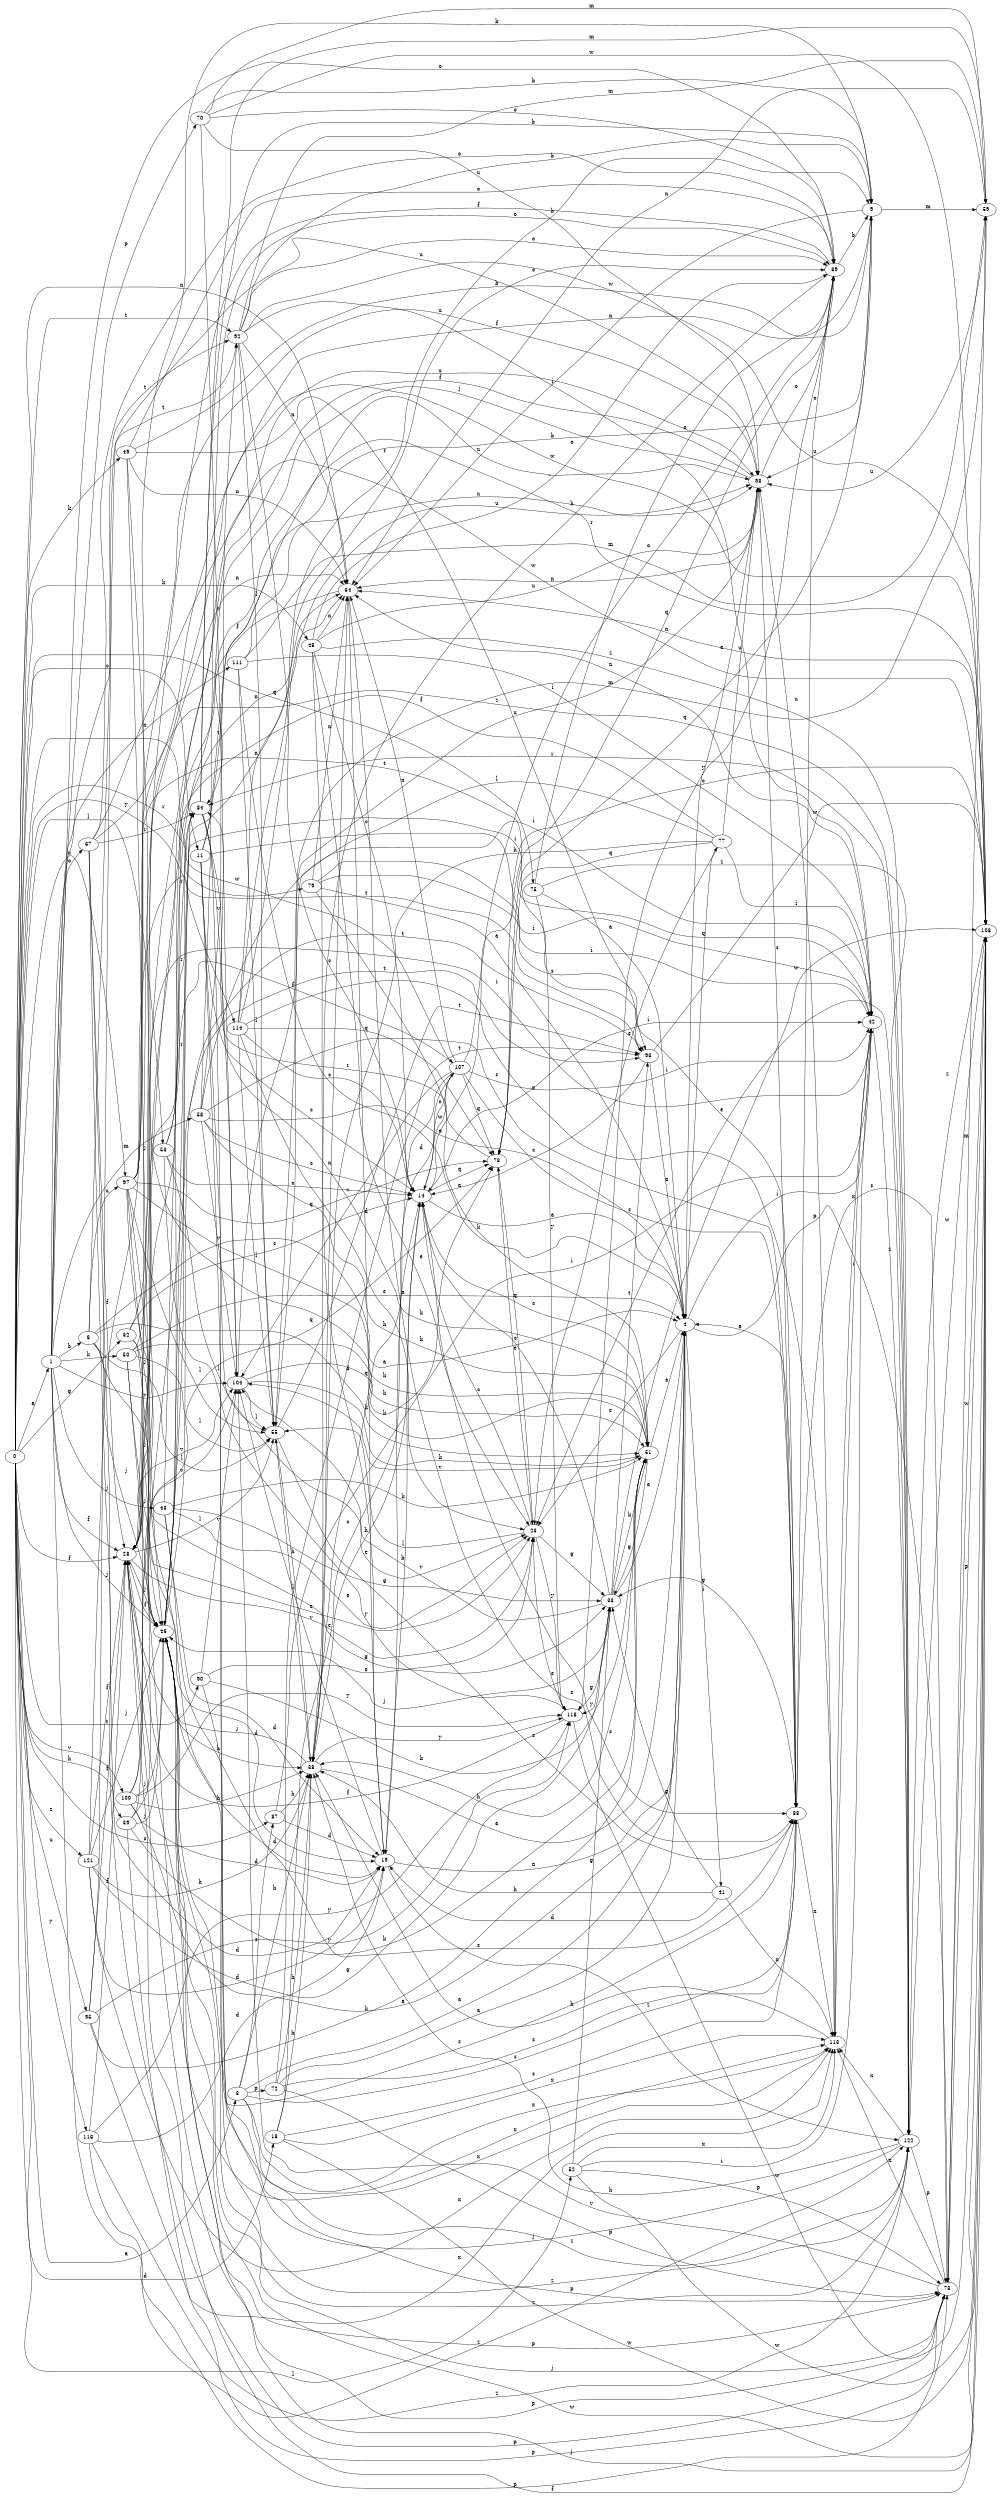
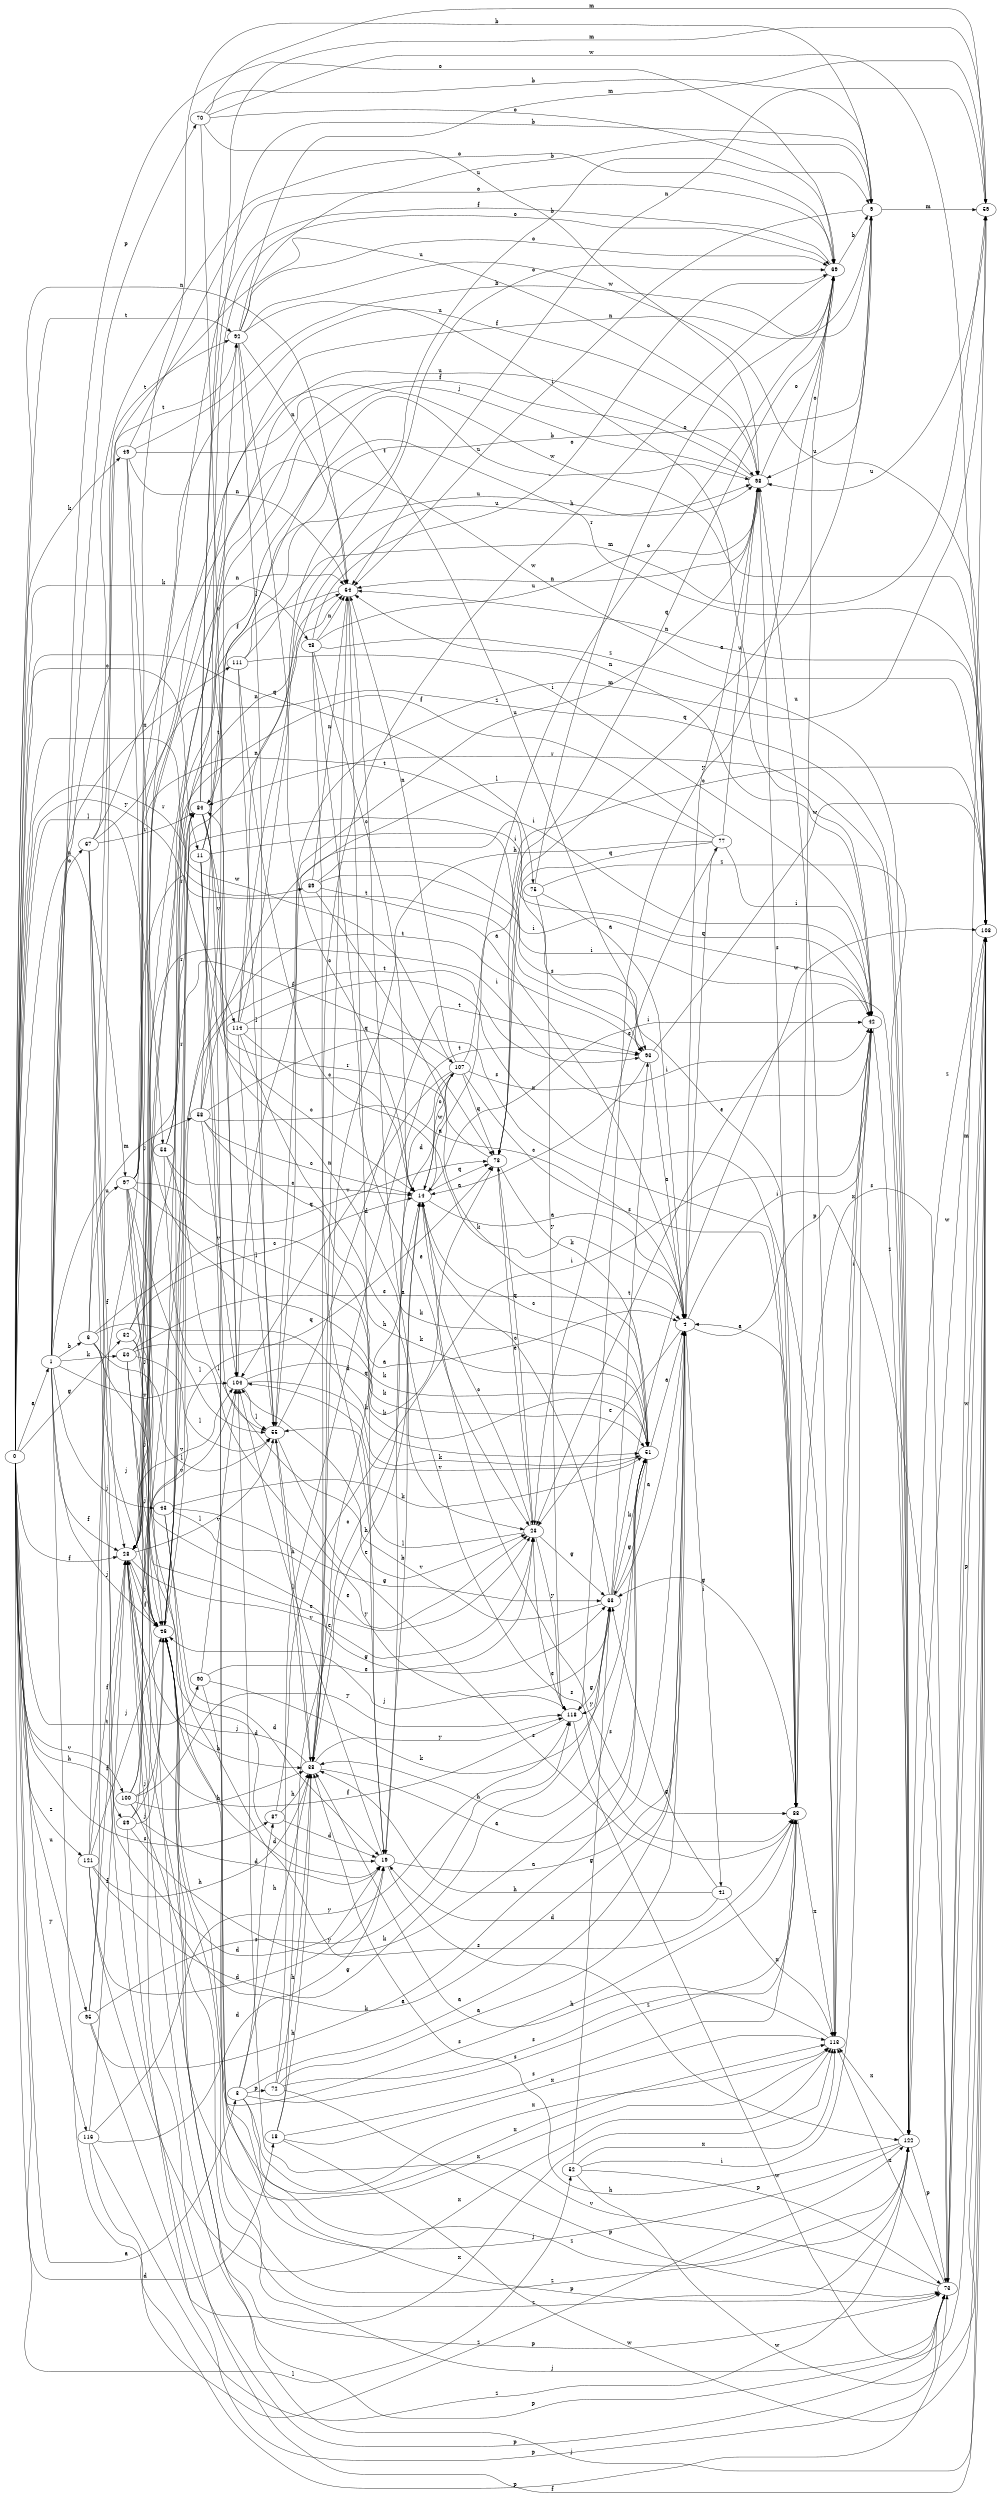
(311, 886) -> (311, 886)
none -> (612, 1284)
(944, 2457) -> none
